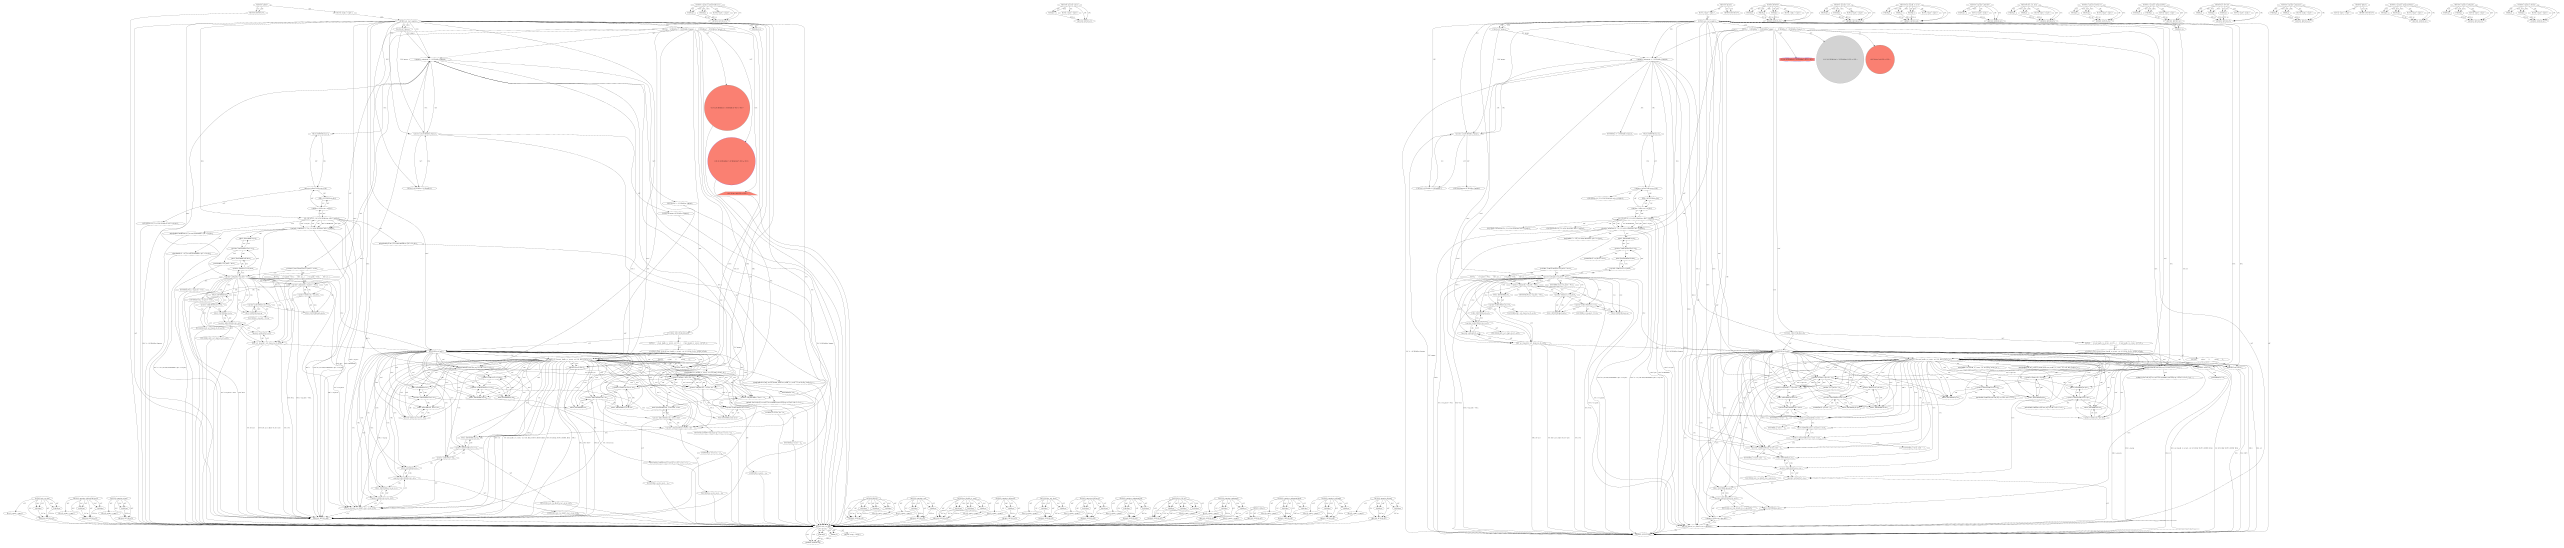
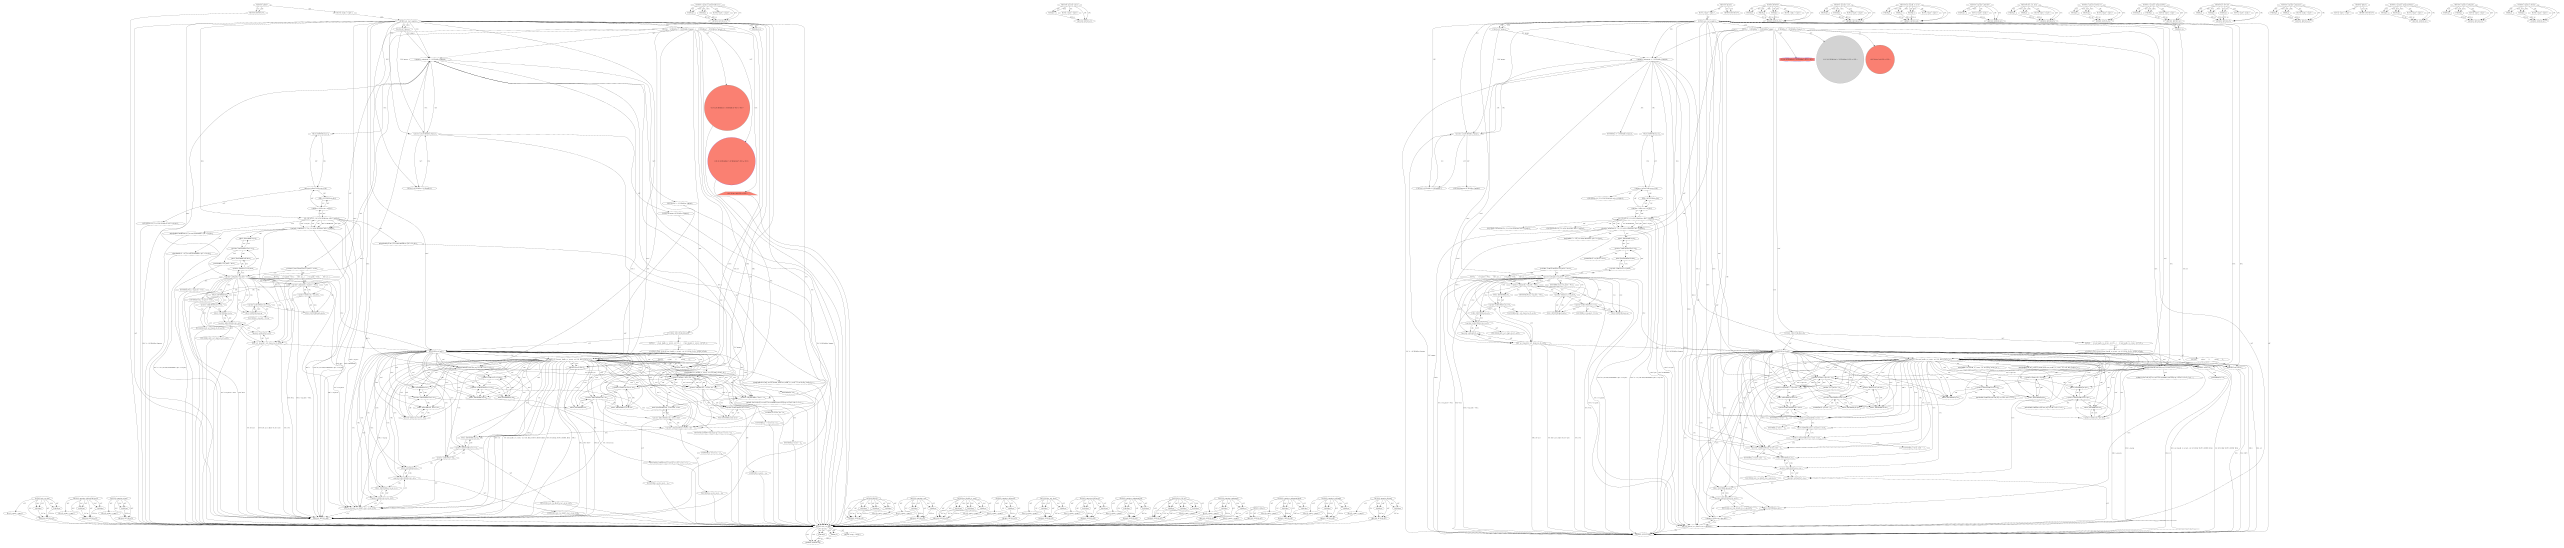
none -> (767, 423)
